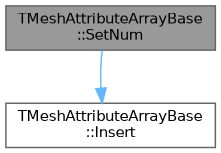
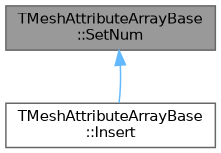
(101, 69) -> (120, 84)
